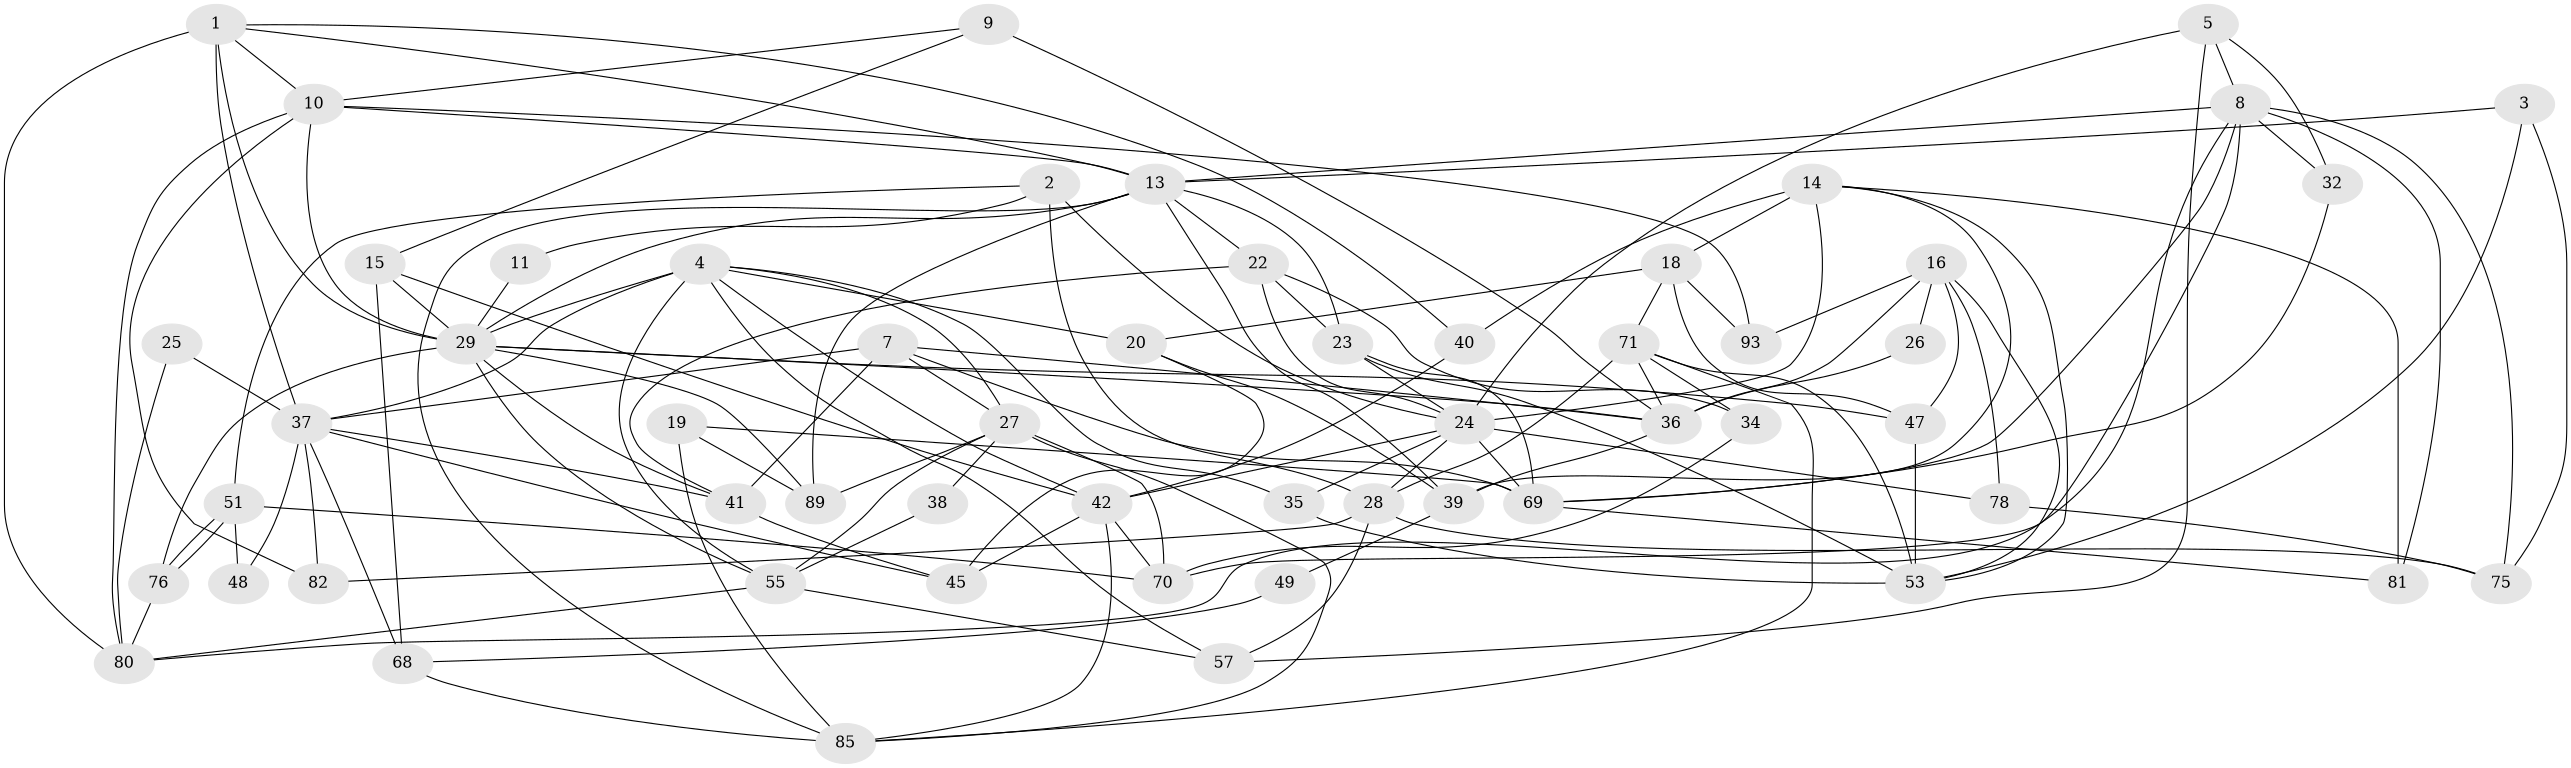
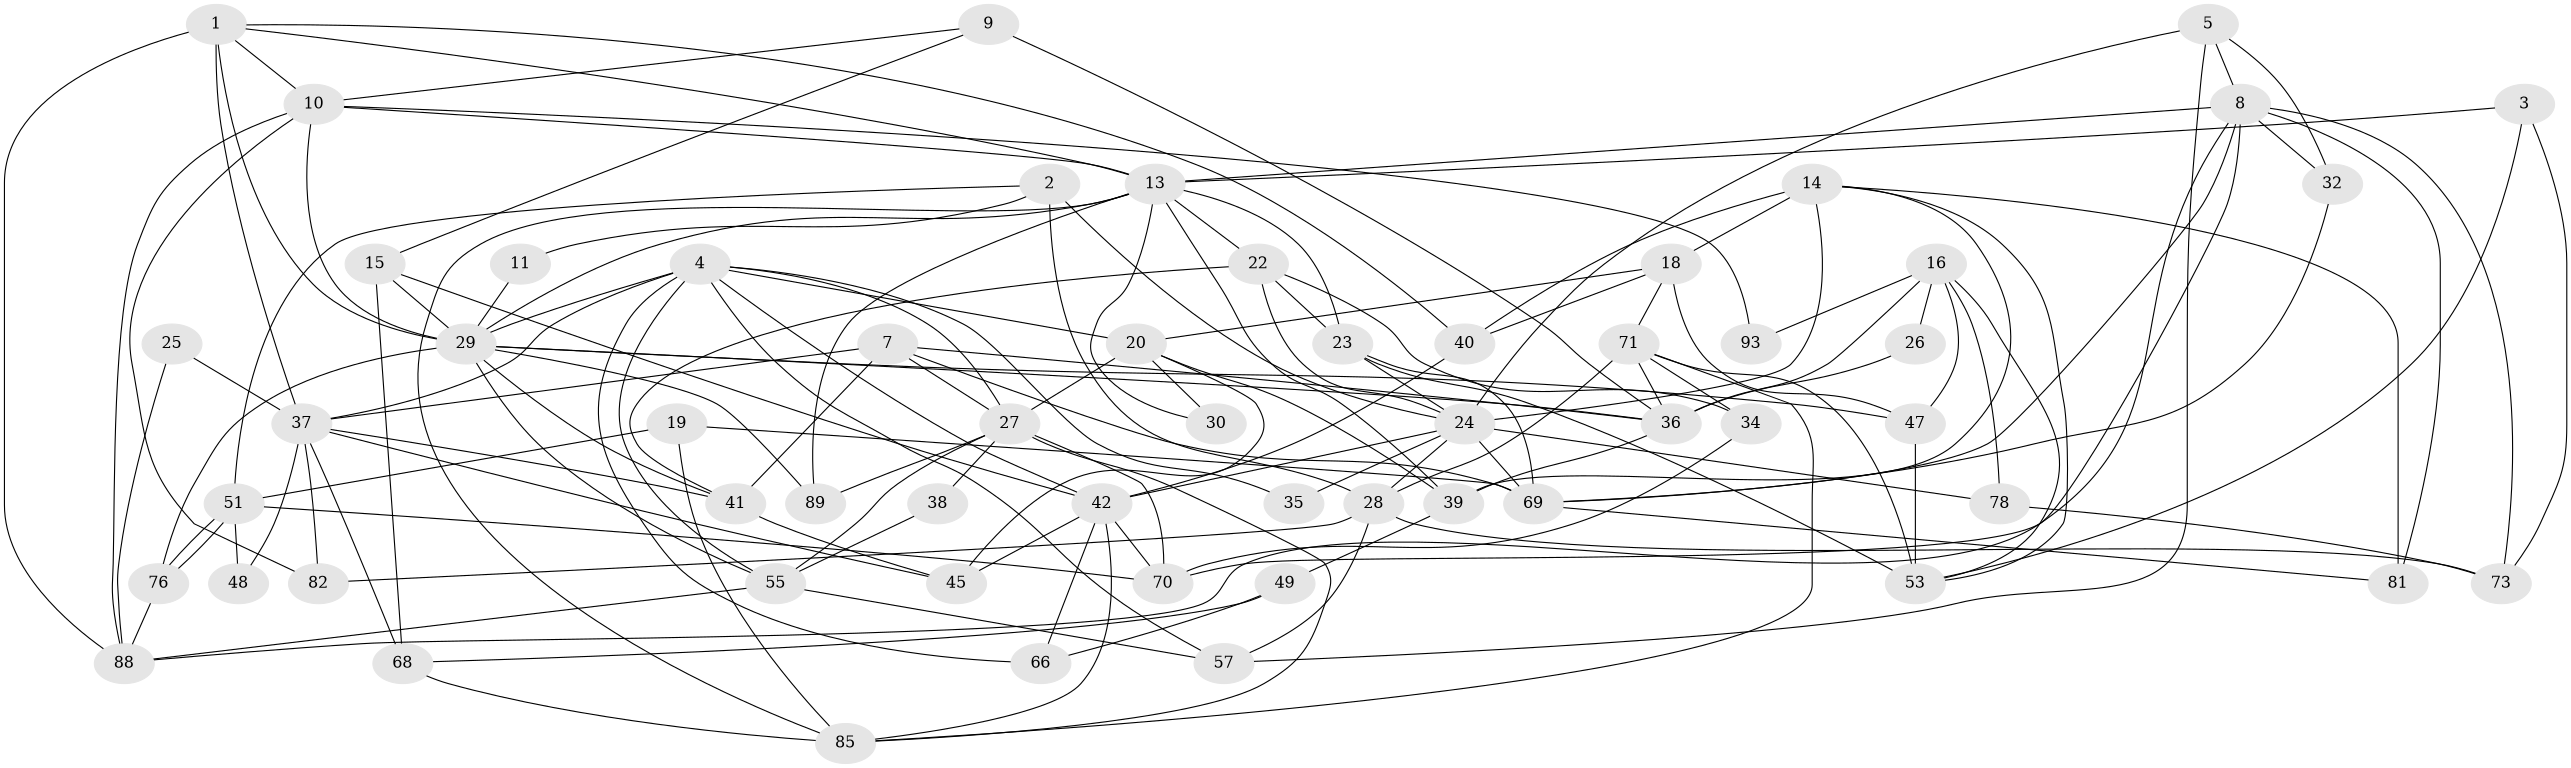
(1711, 304) -> (1572, 303)
none -> (1073, 384)
none -> (1216, 424)
(746, 464) -> (475, 460)
(1599, 570) -> none
(2501, 584) -> (2501, 584)
(124, 664) -> (124, 664)
none -> (1041, 664)
